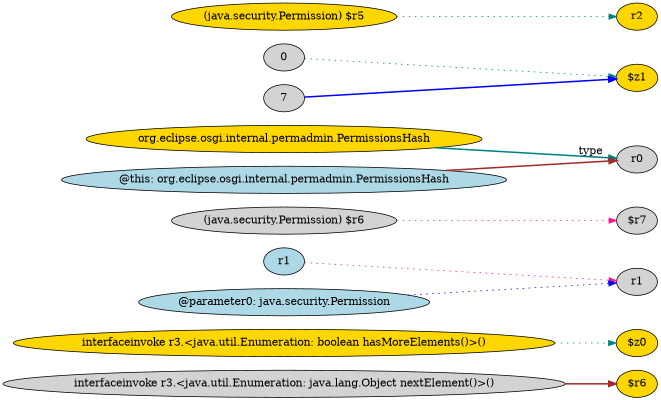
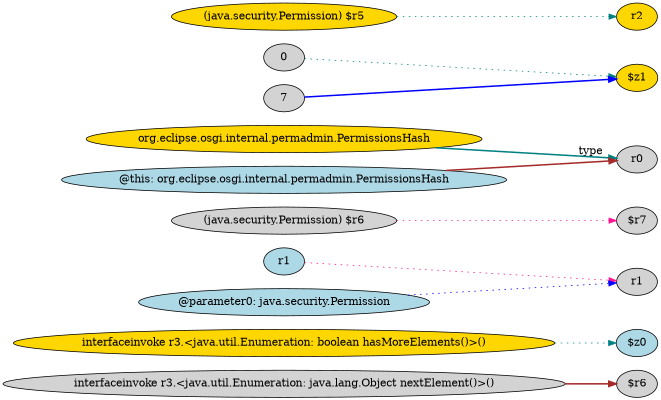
(637, 343) -> (637, 343)
(637, 384) -> (637, 384)
